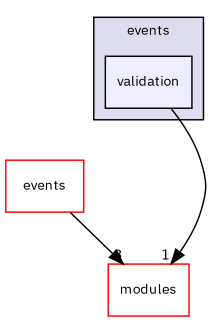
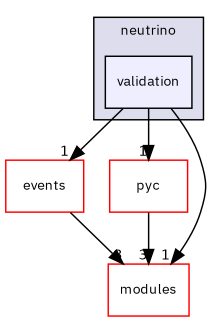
(149, 31) -> (149, 31)
none -> (102, 129)
none -> (149, 186)
